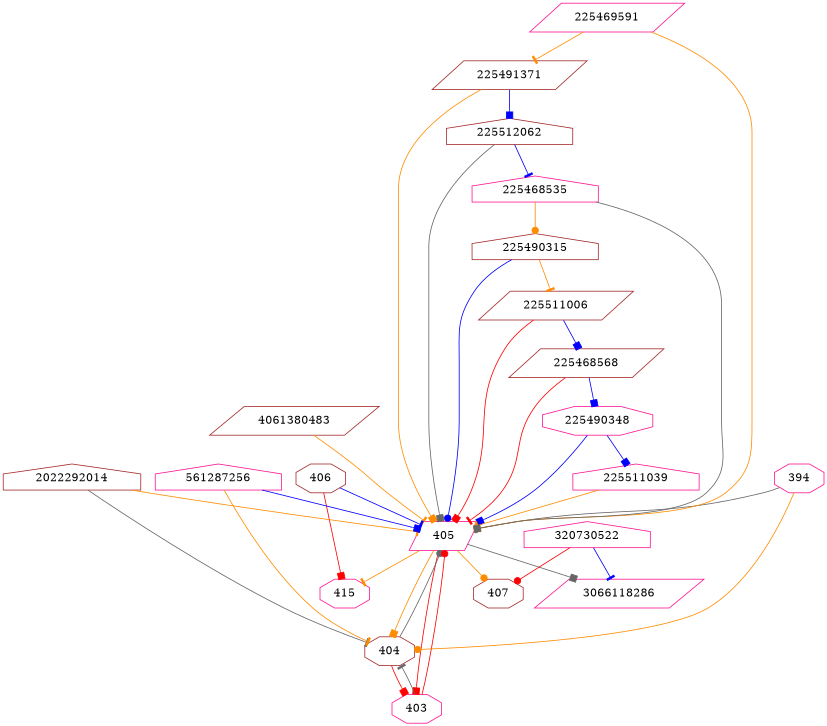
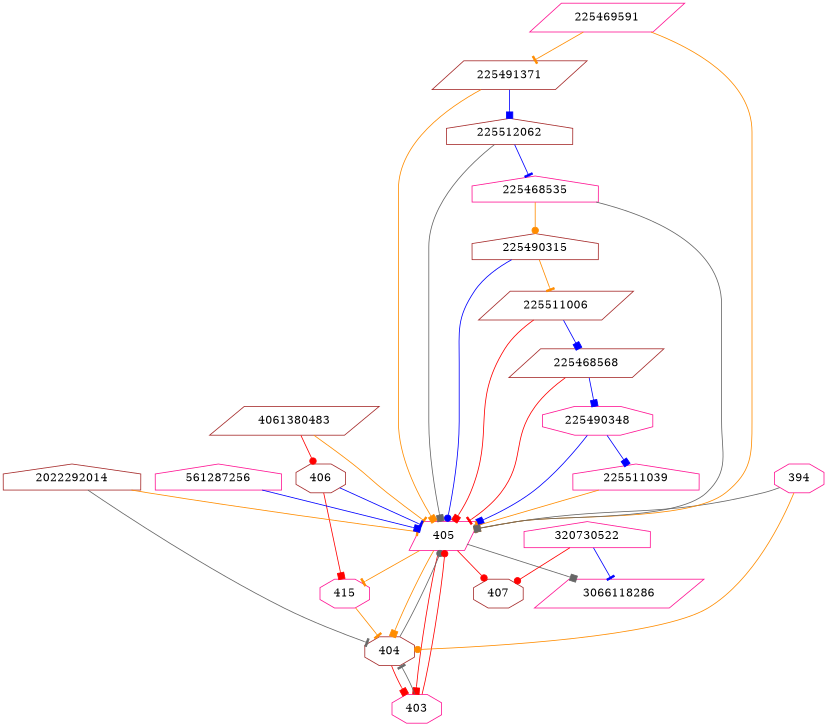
none -> (306, 447)
(470, 563) -> (470, 563)
(283, 577) -> (366, 621)
